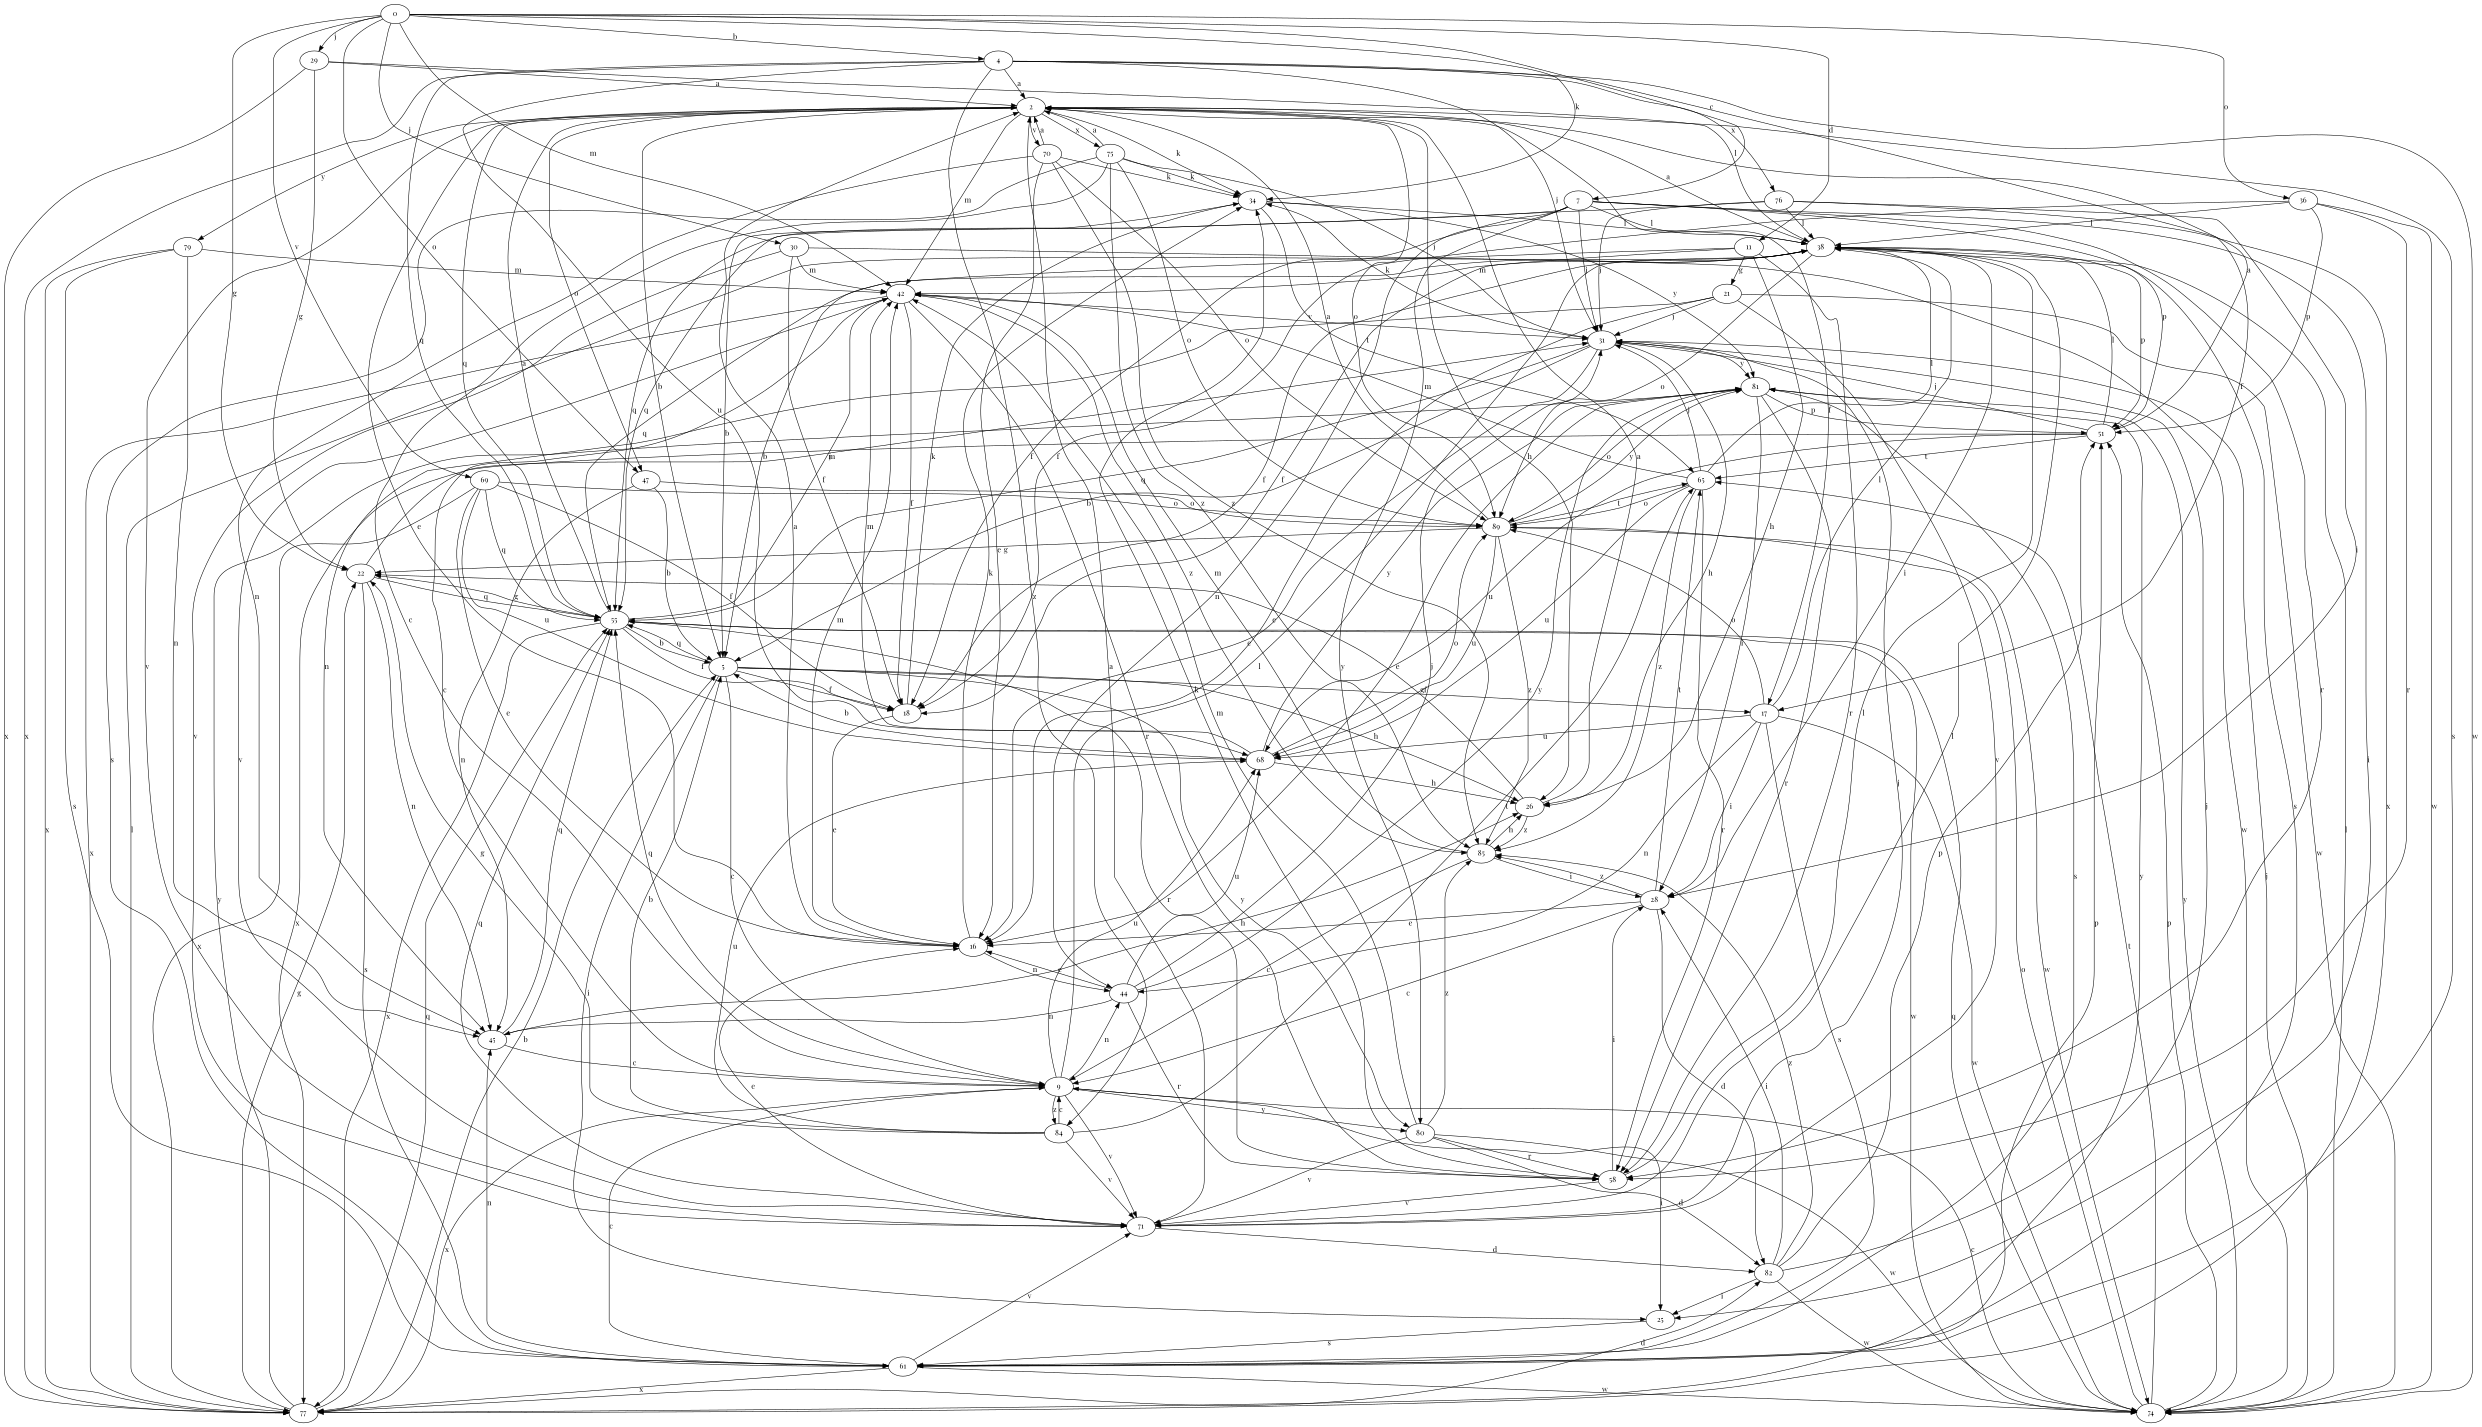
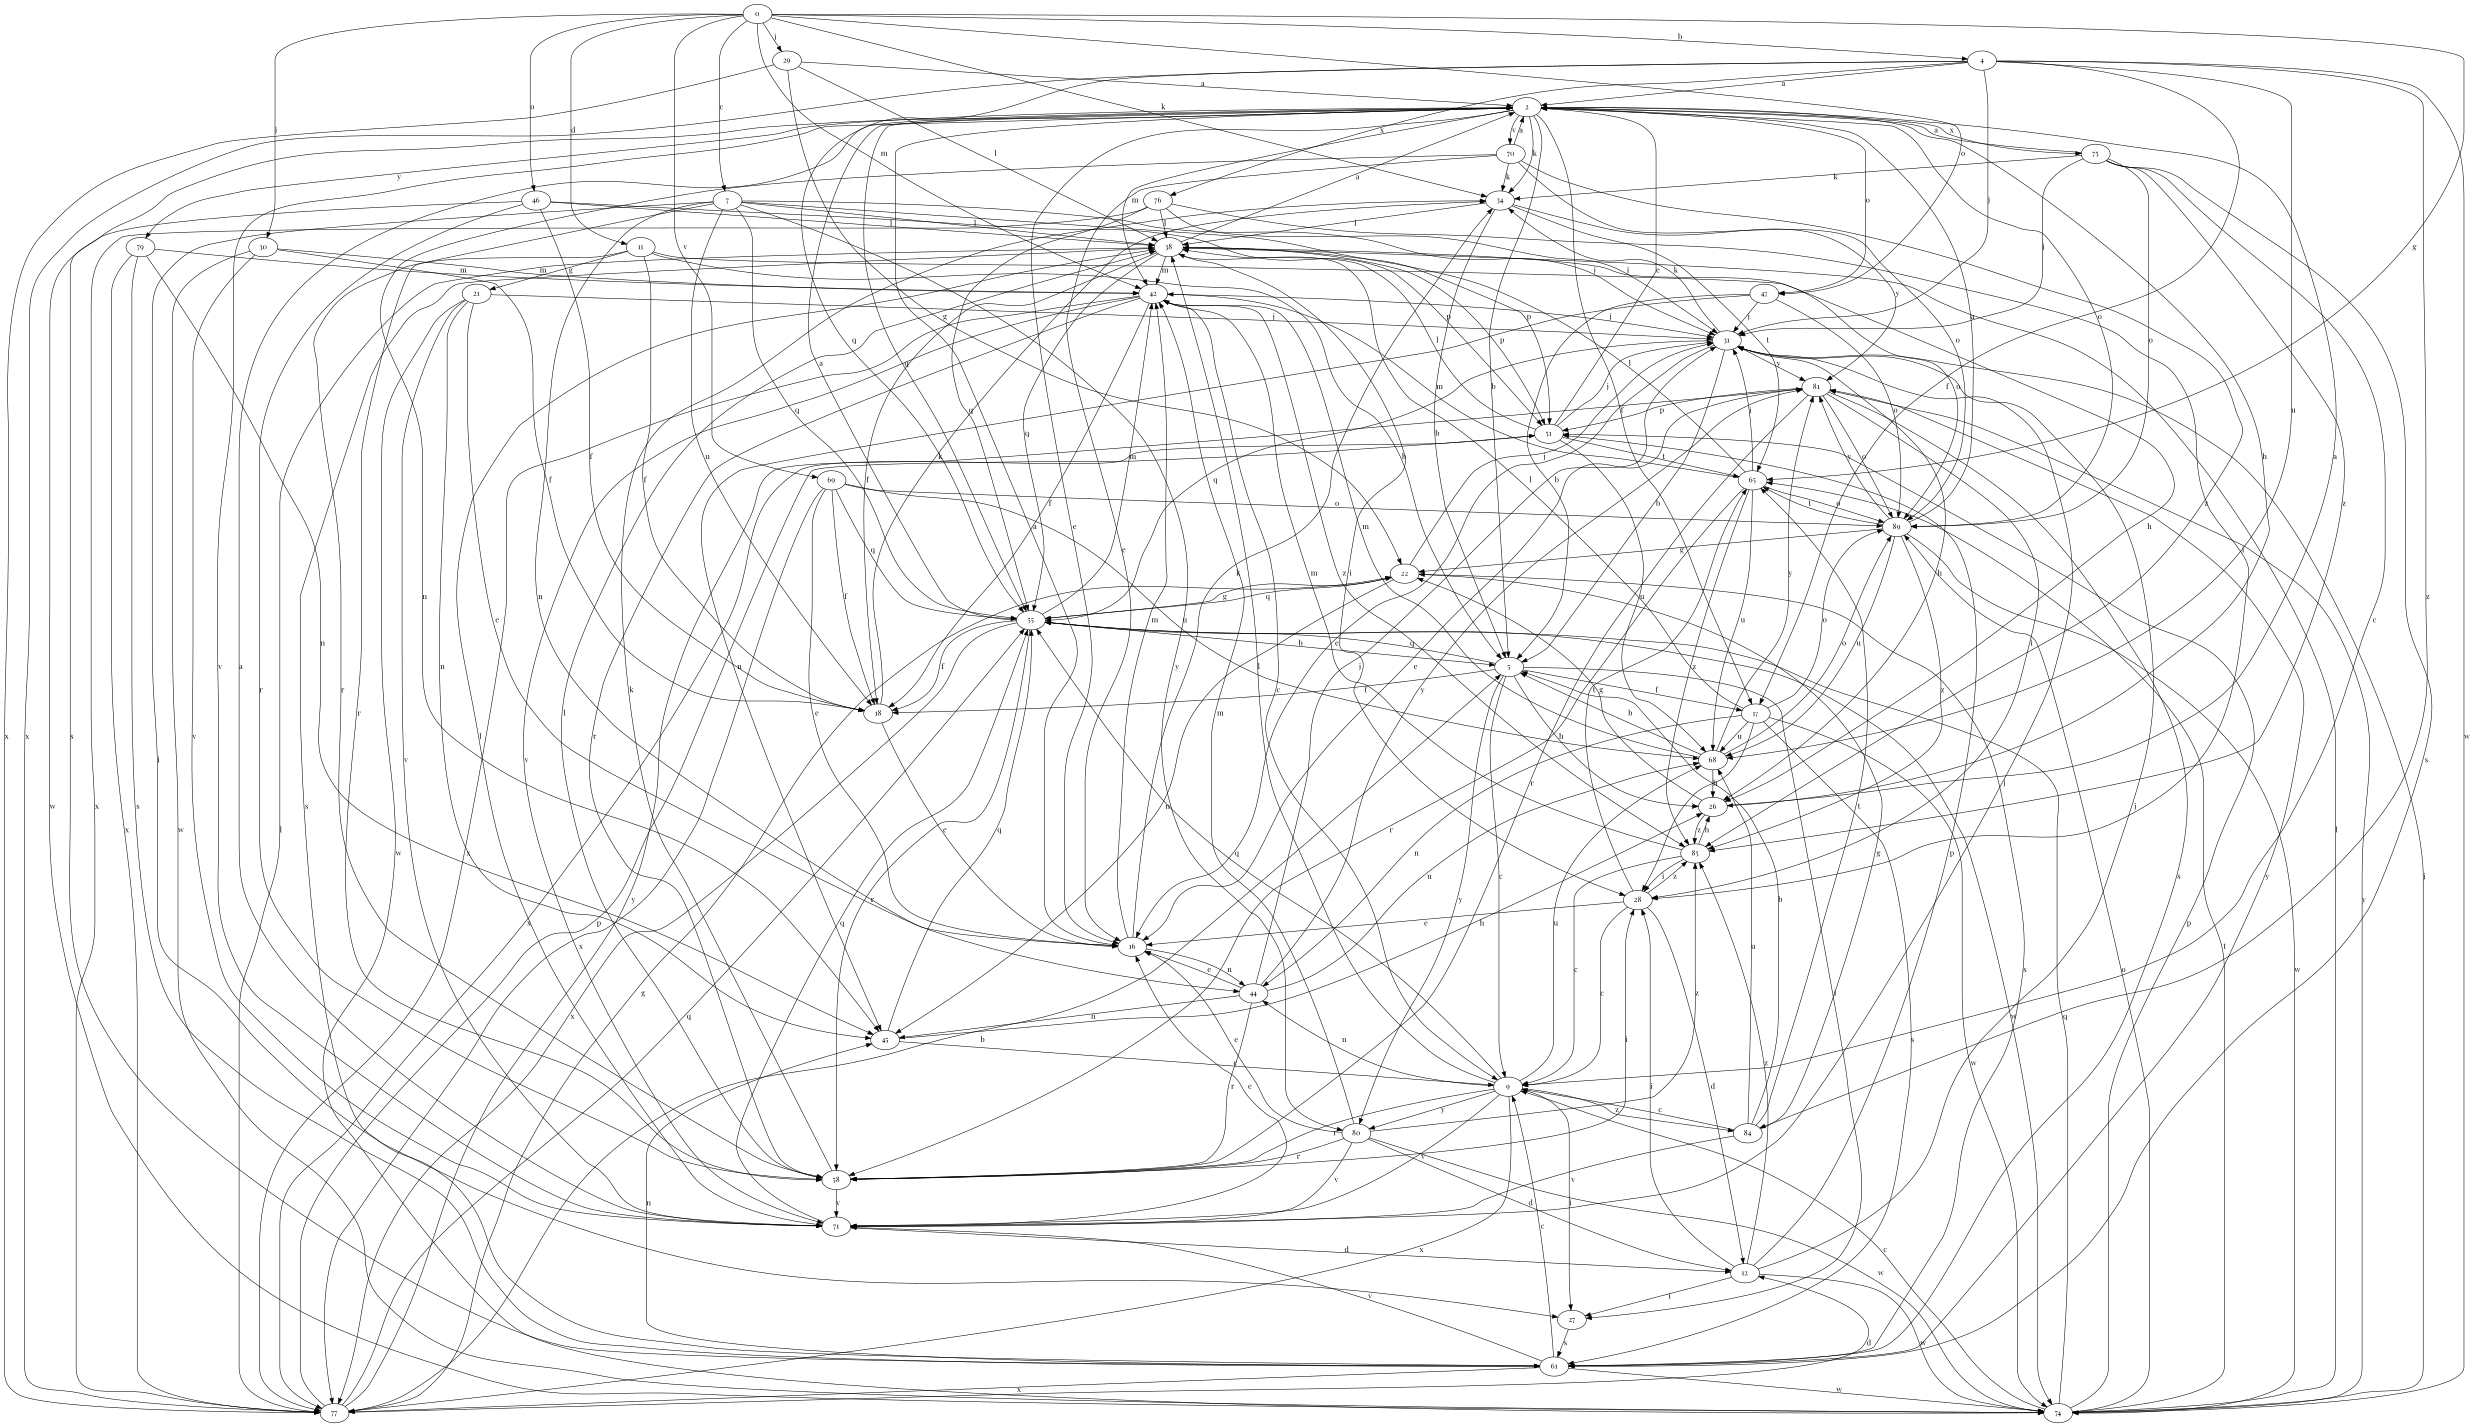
(2303, 201) -> (536, 201)
(233, 262) -> (2066, 29)
(2249, 270) -> (1658, 270)
none -> (1747, 315)
(1310, 317) -> (1610, 317)
(1032, 457) -> (708, 457)
none -> (1242, 1062)
none -> (1261, 1155)
(1769, 1273) -> (1745, 1273)
(1660, 1320) -> (1572, 1320)
